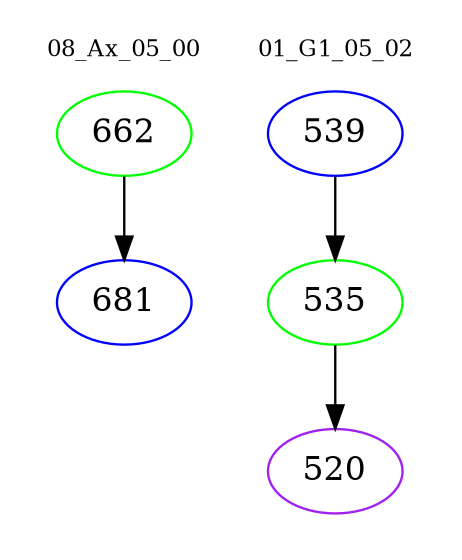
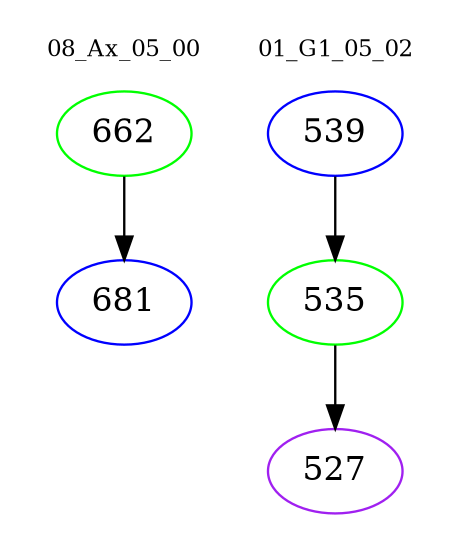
(335, 471) -> (335, 471)
